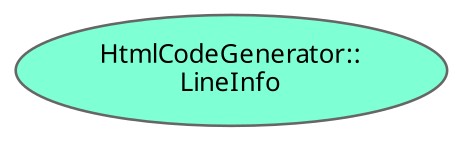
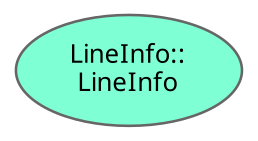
(231, 70) -> (129, 70)
